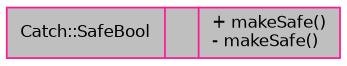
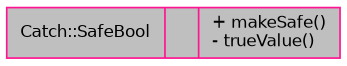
(266, 41) -> (263, 41)
